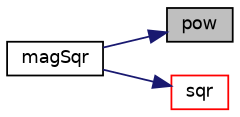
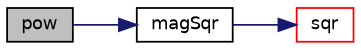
(126, 42) -> (96, 25)
